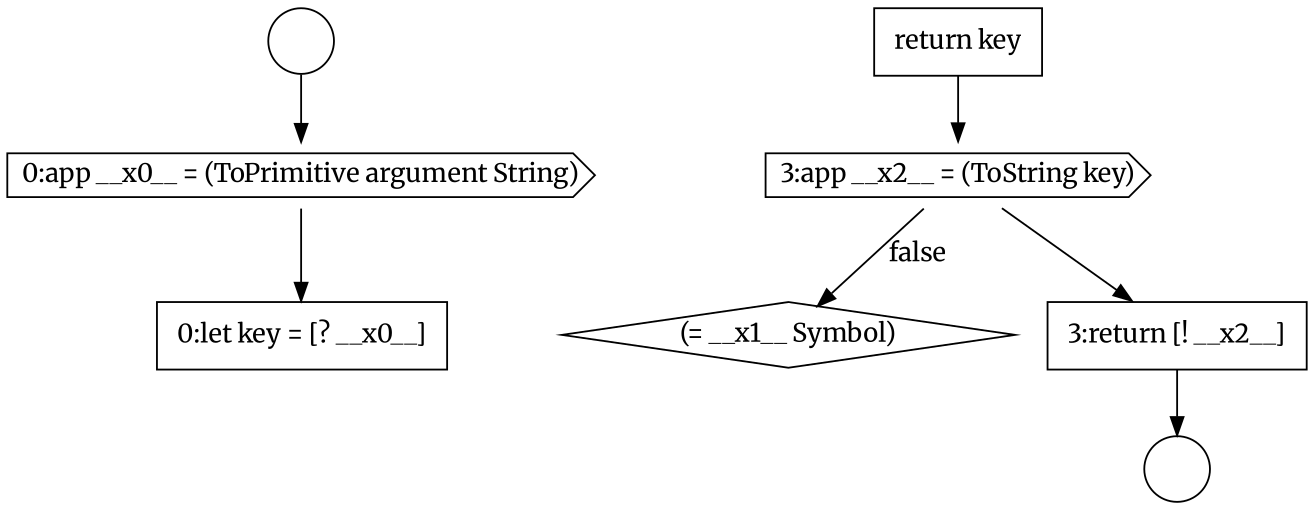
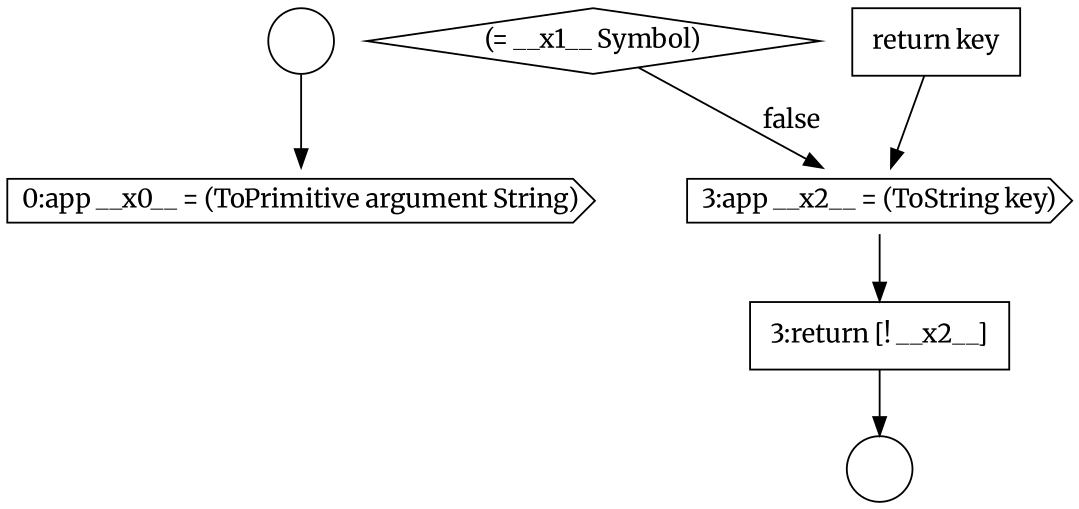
(878, 251) -> (722, 113)
(301, 335) -> none
